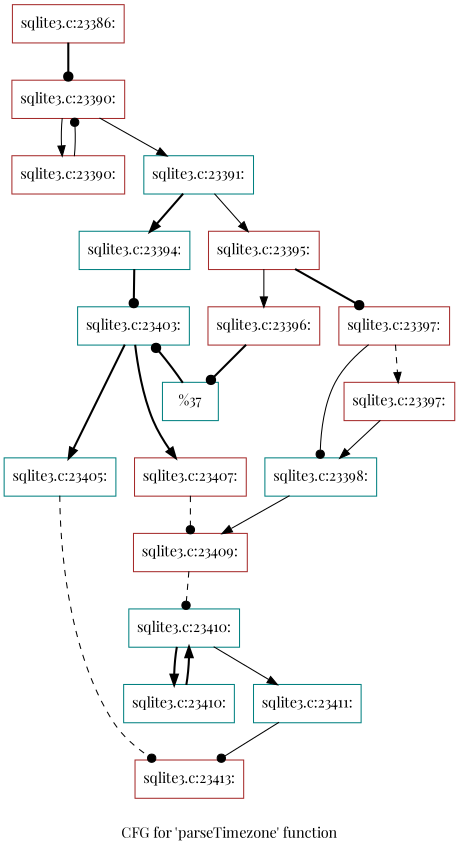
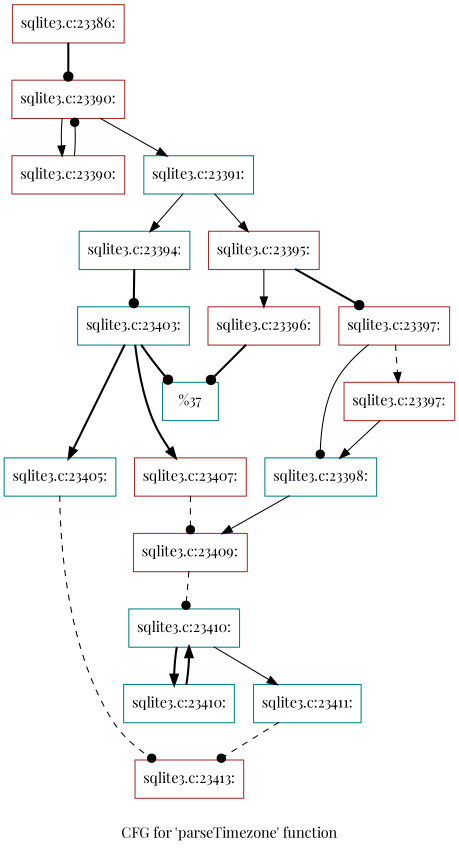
(170, 209) -> (170, 209)
(171, 367) -> (153, 361)
(252, 739) -> (252, 739)
